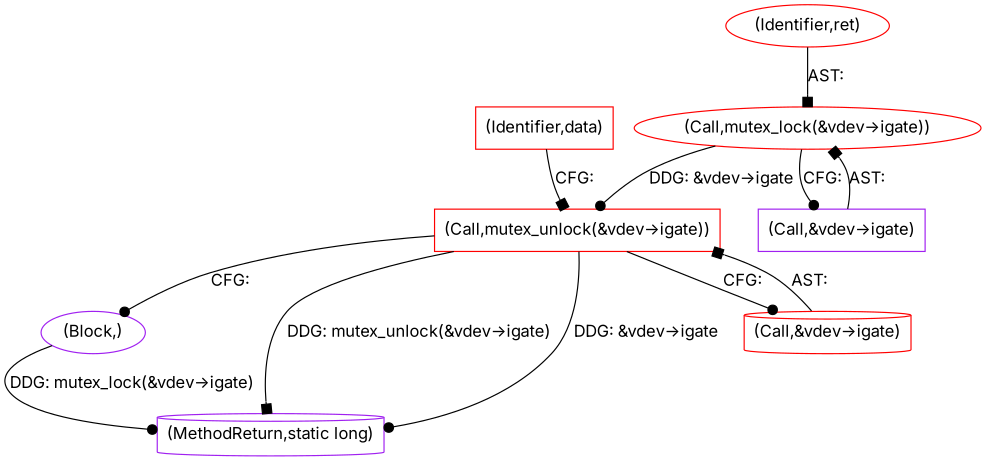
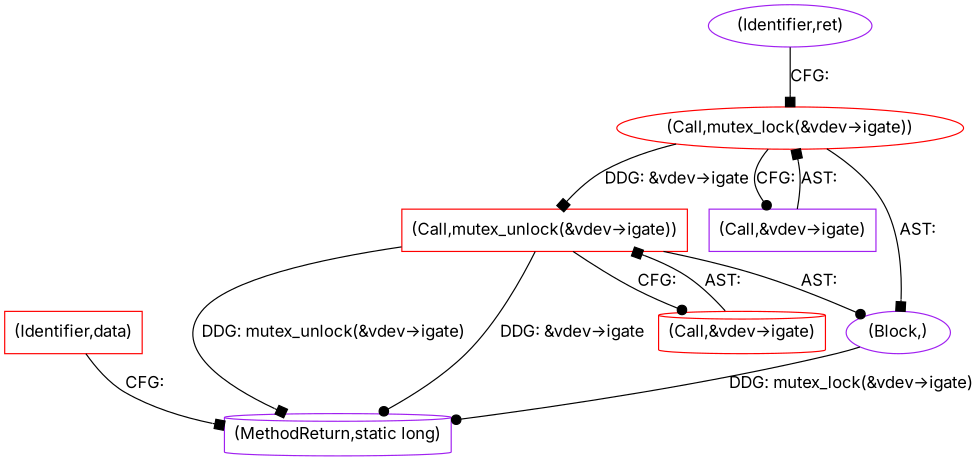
(808, 26) -> (790, 26)
(828, 77) -> (812, 77)
(656, 167) -> (618, 164)
(551, 174) -> (142, 401)
none -> (888, 212)
(232, 281) -> (821, 281)
